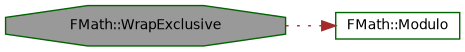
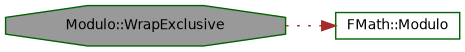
(146, 26) -> (146, 26)
